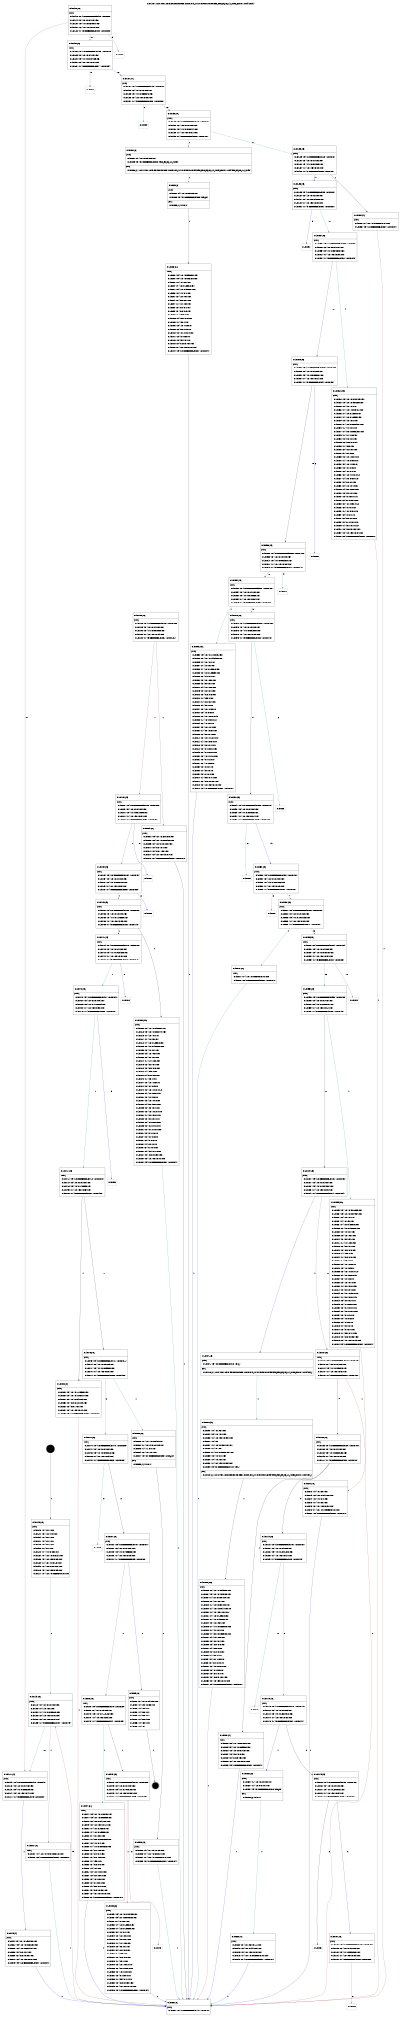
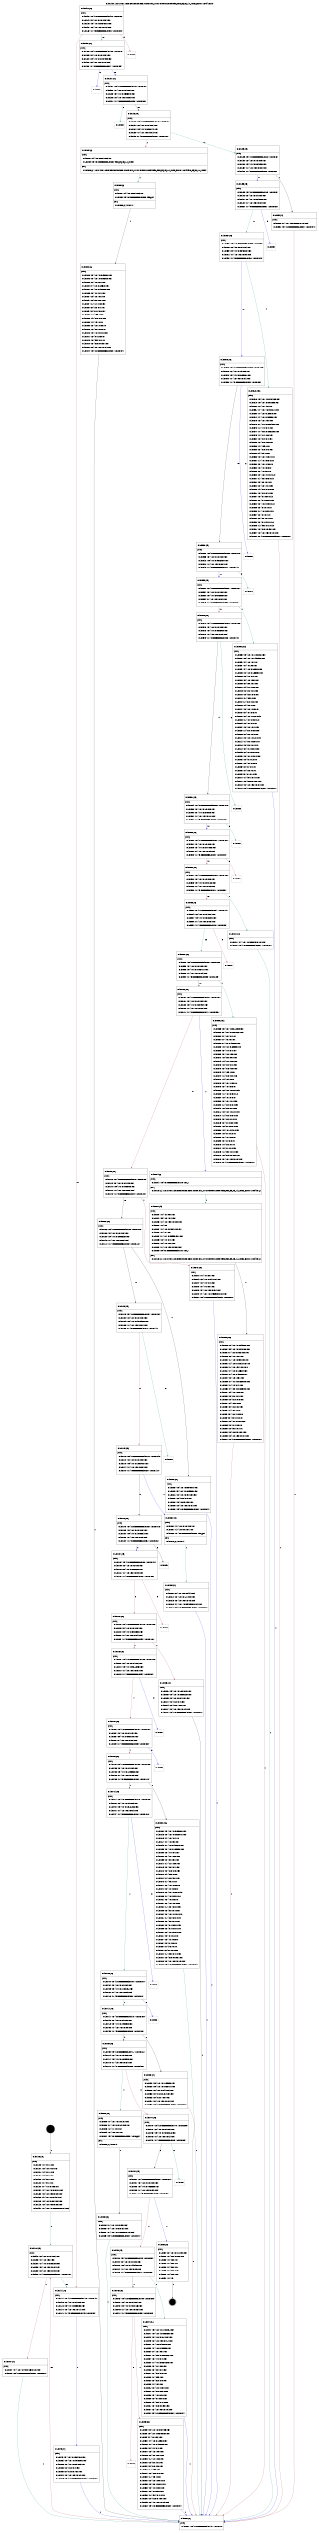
none -> (134, 1596)
